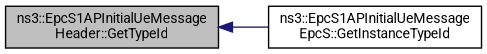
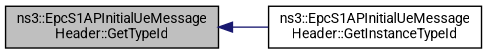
(375, 27) -> (375, 27)
